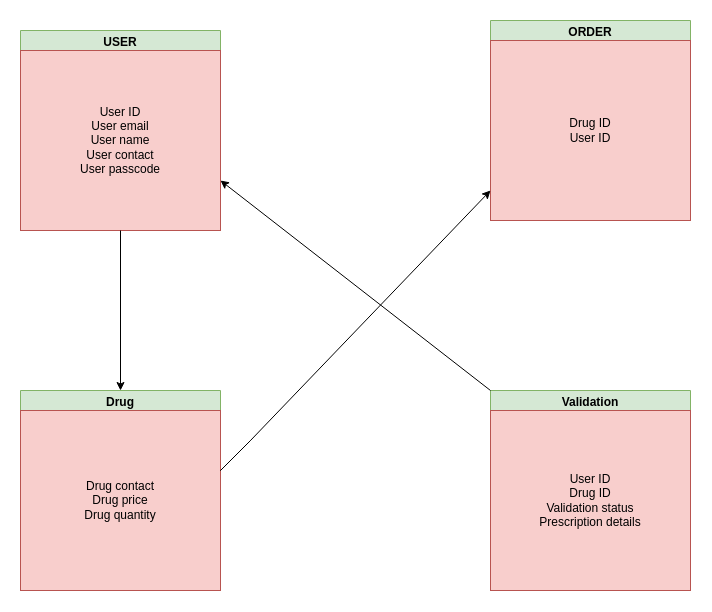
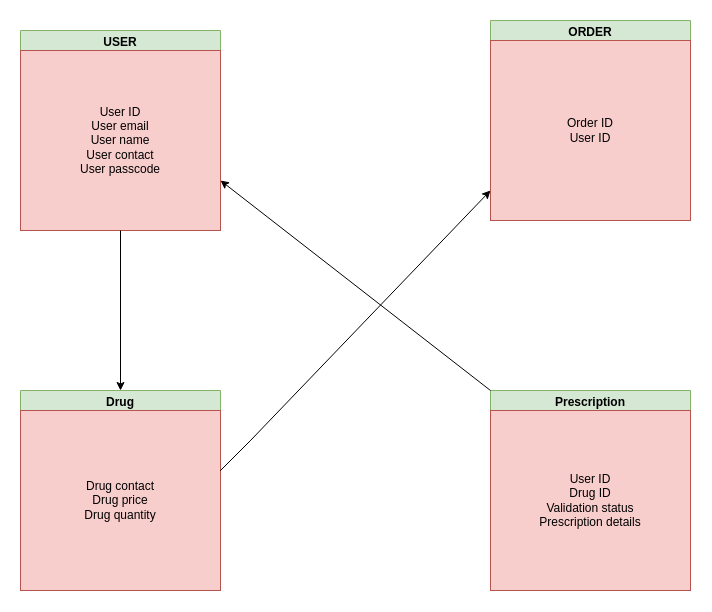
(591, 131) -> (591, 131)
(591, 403) -> (591, 403)
